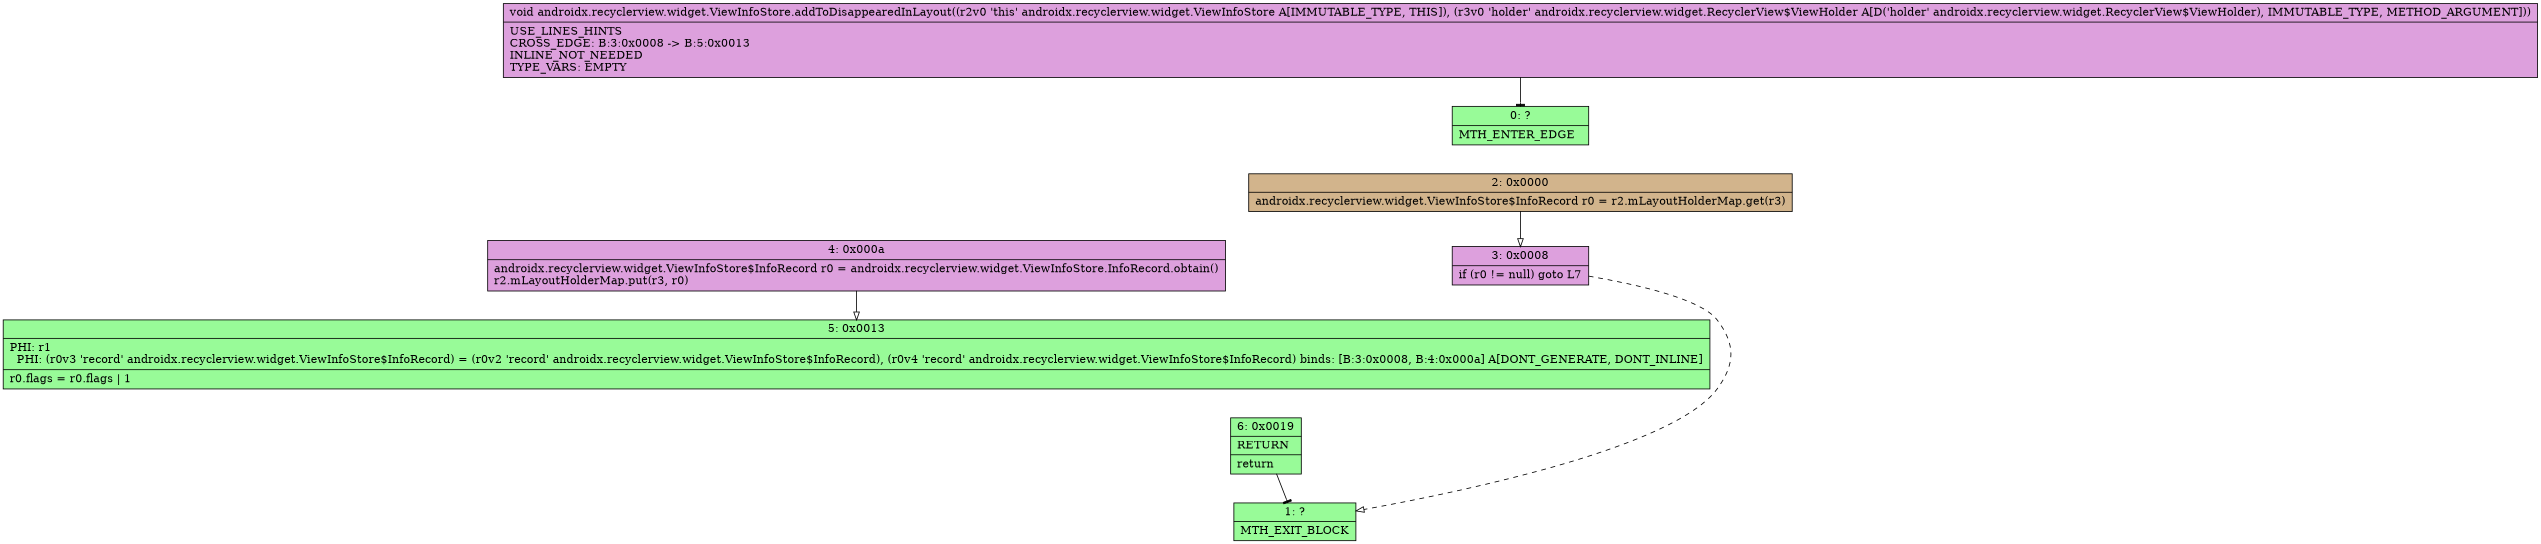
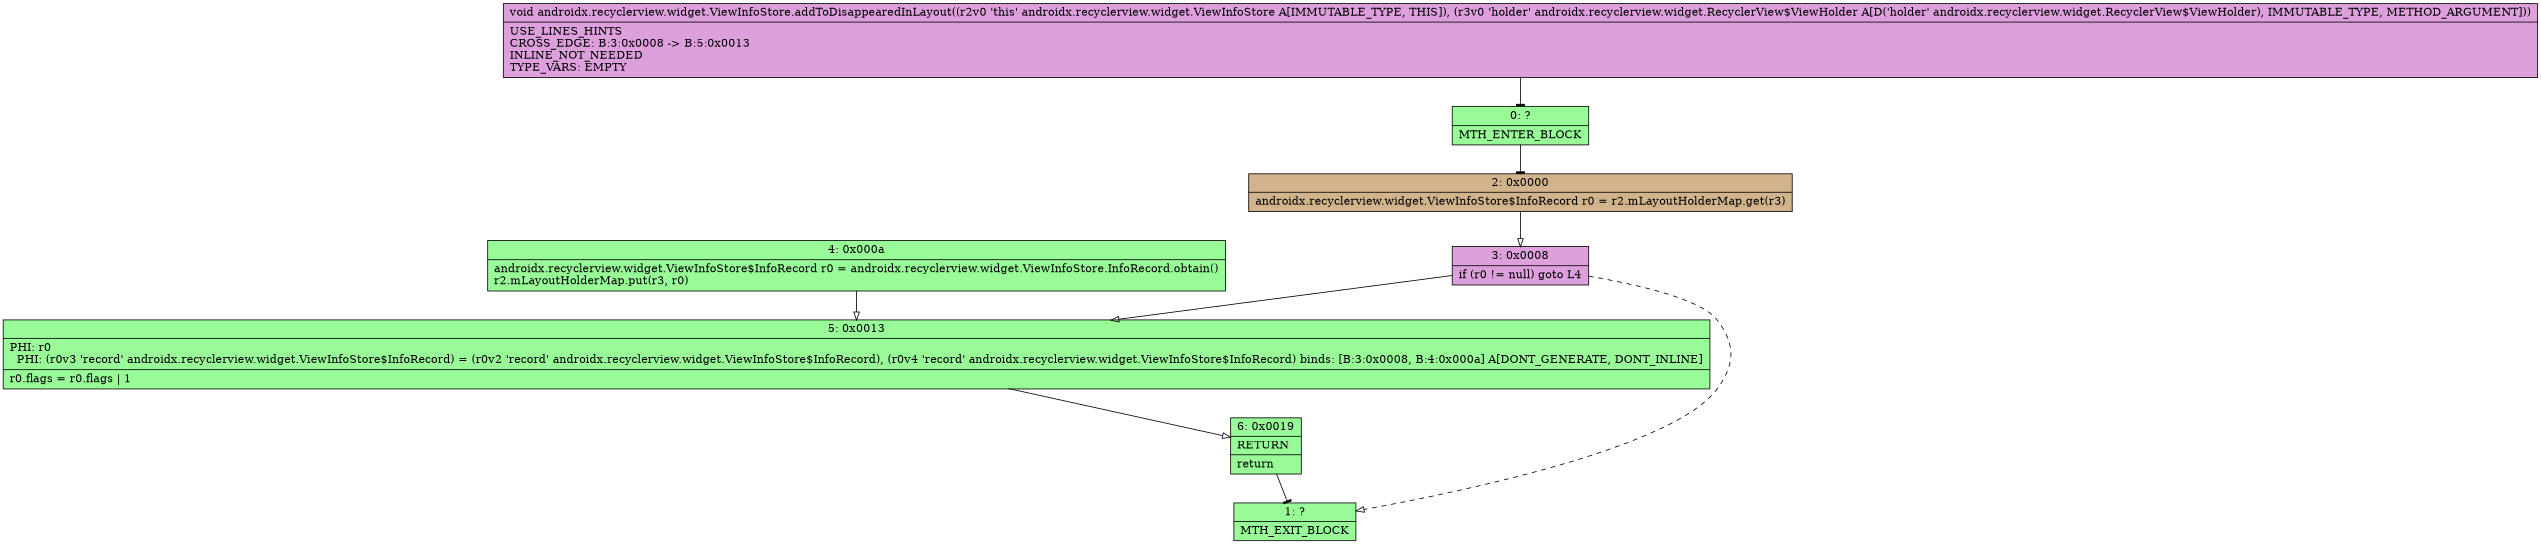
(1517, 135) -> (1520, 135)
none -> (1520, 157)
(857, 266) -> (857, 266)
(1520, 275) -> (1520, 275)
none -> (1286, 297)
(33, 348) -> (33, 348)
none -> (1115, 412)
